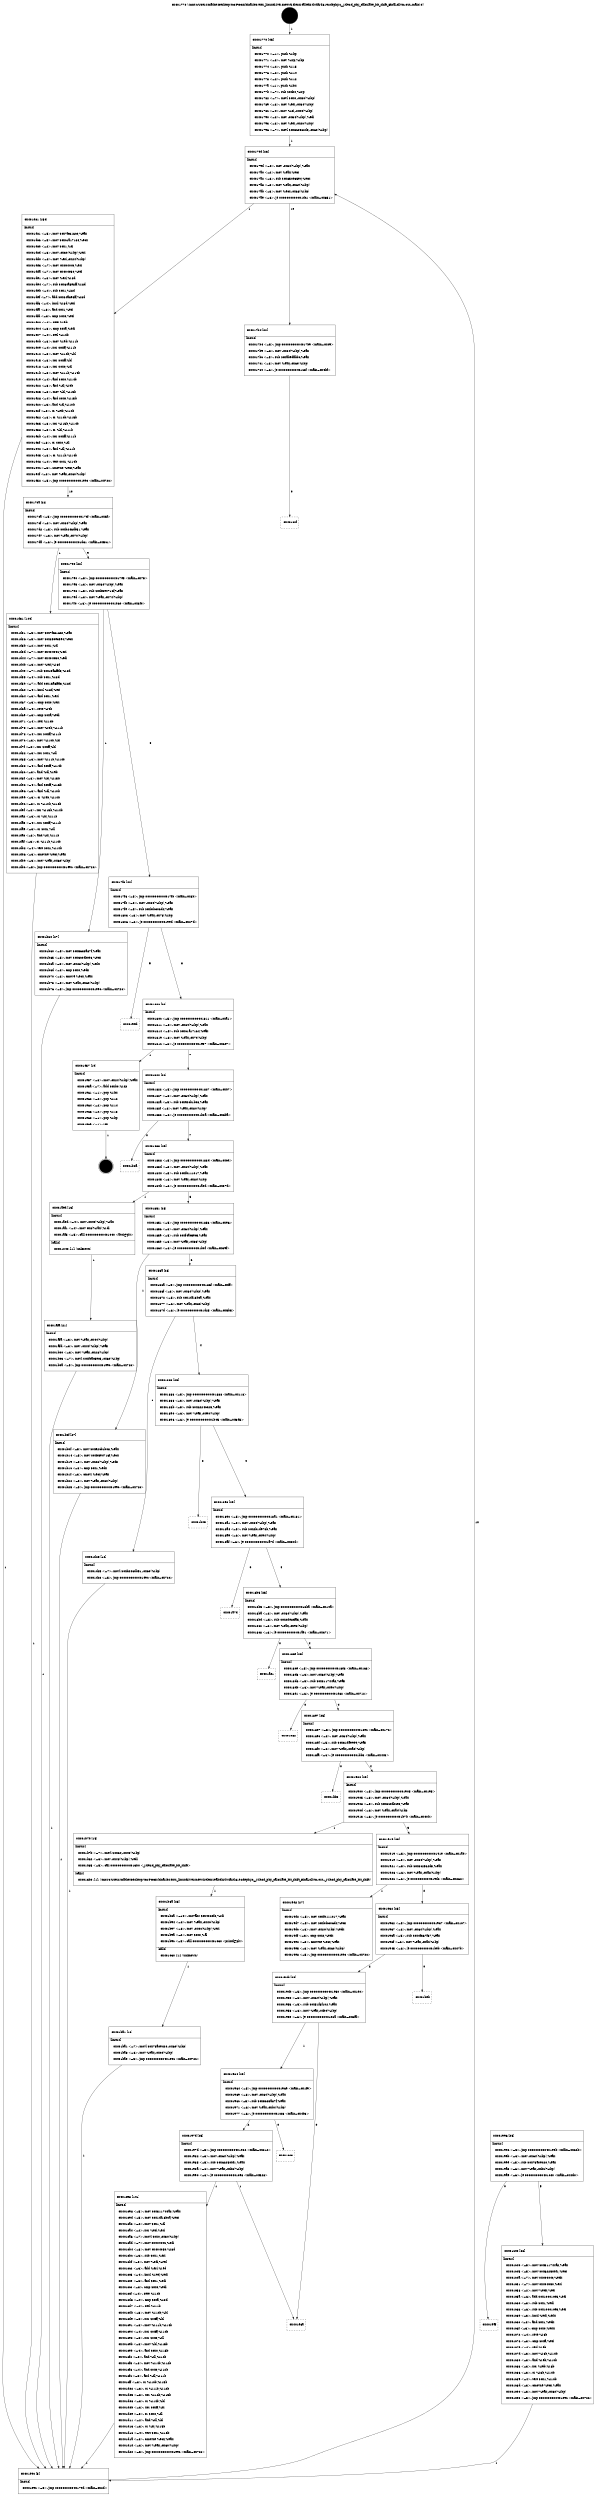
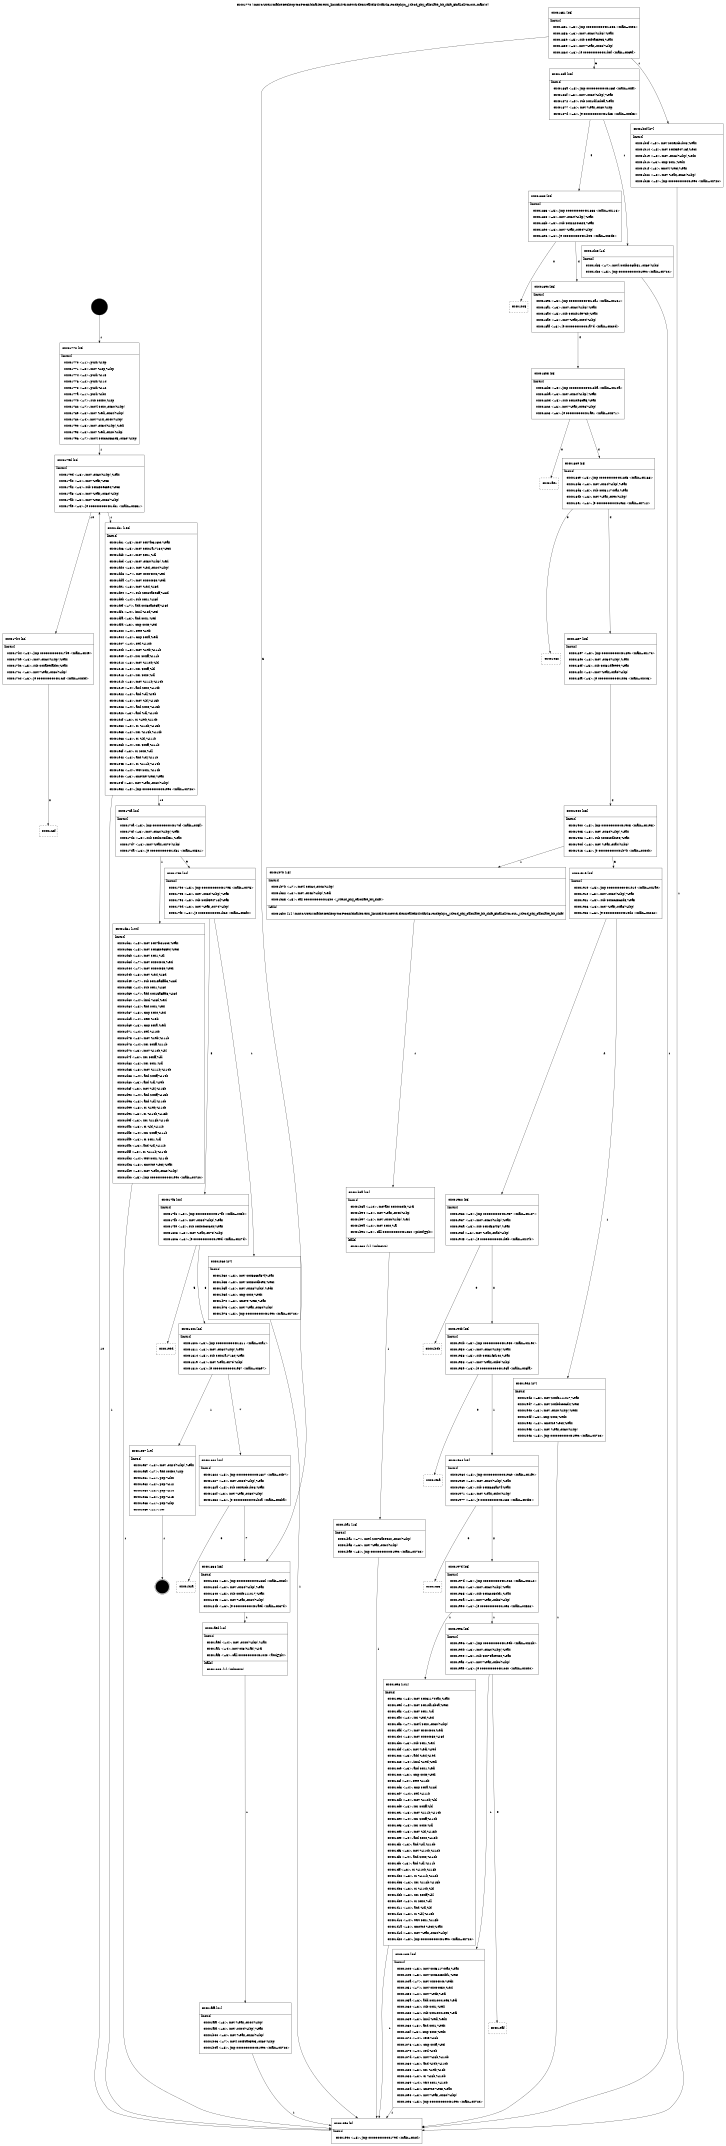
(188, 1196) -> (261, 684)
(230, 1613) -> none
(331, 1797) -> none
none -> (556, 1827)
(540, 2187) -> (490, 1812)
(265, 2249) -> (492, 1617)
